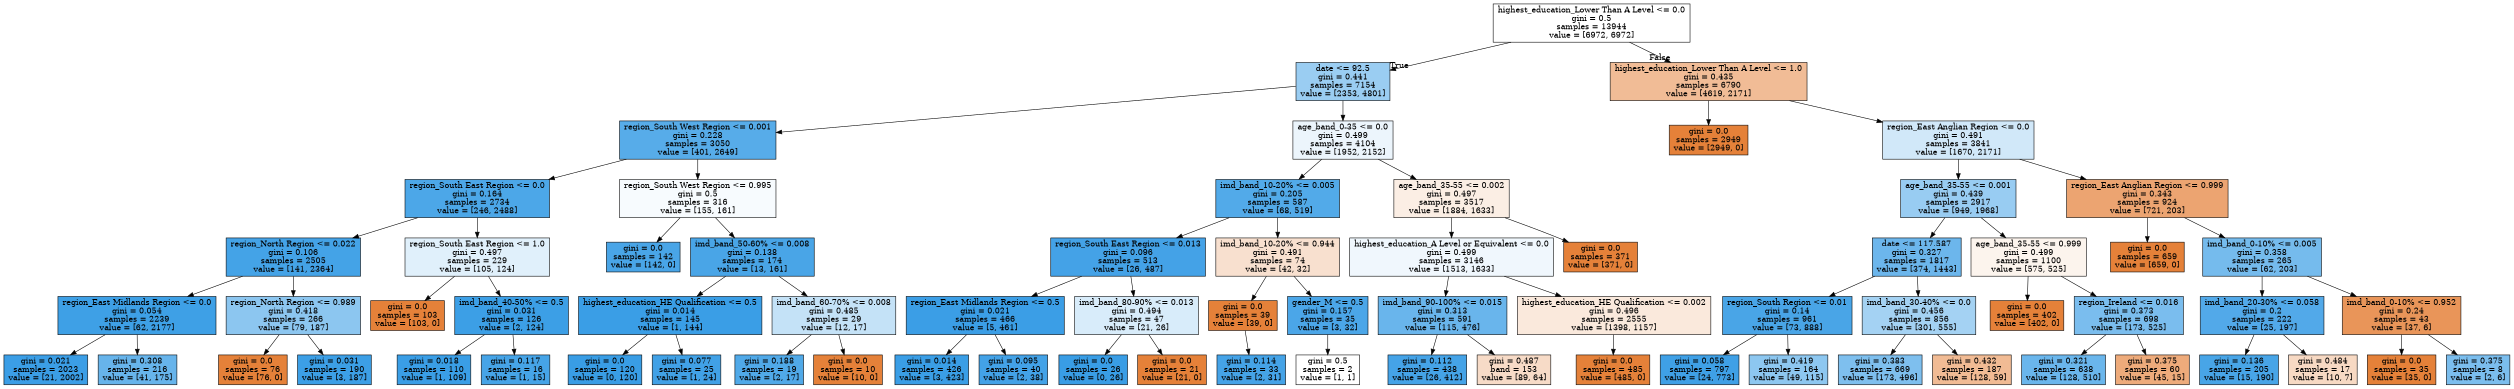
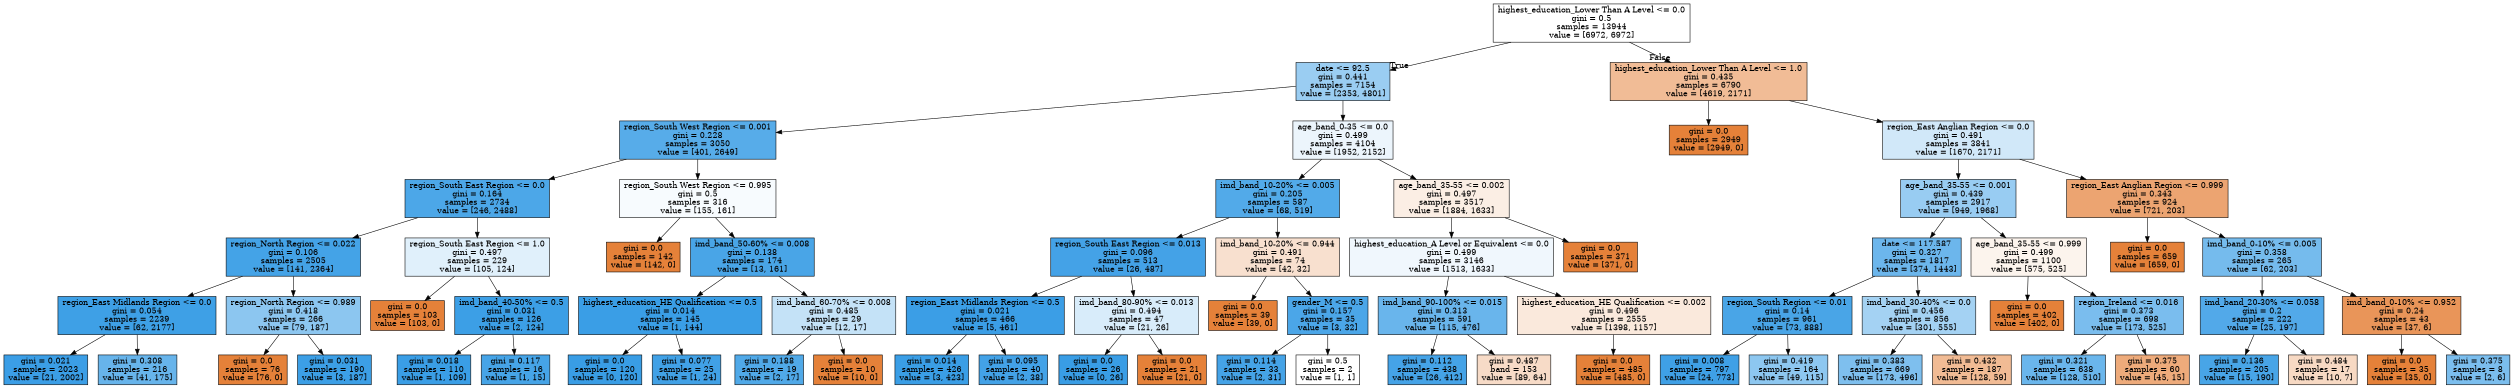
(643, 257) -> (643, 257)
(1247, 340) -> (1289, 343)
(1700, 370) -> (1700, 370)
